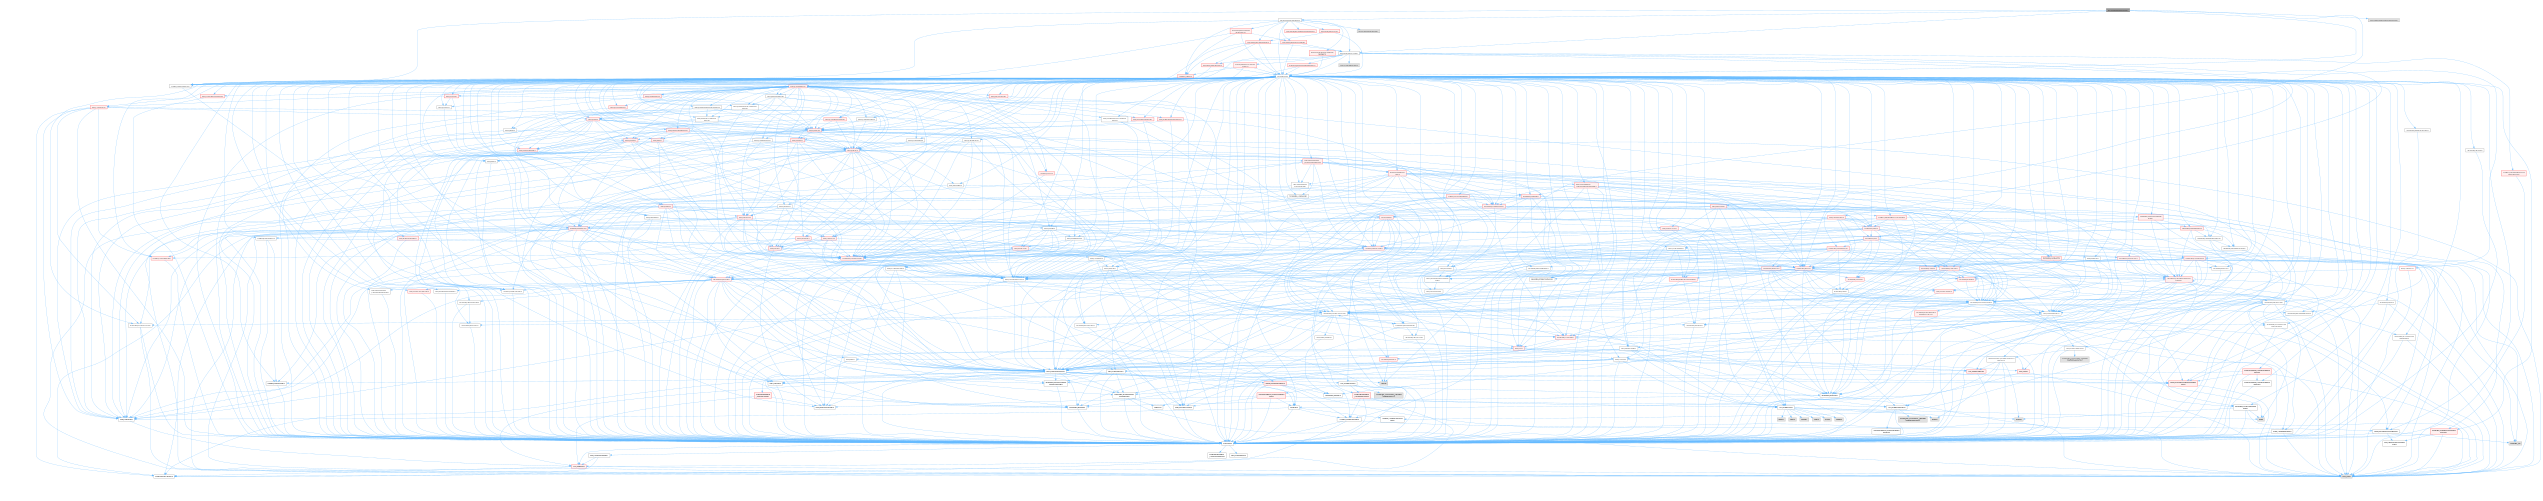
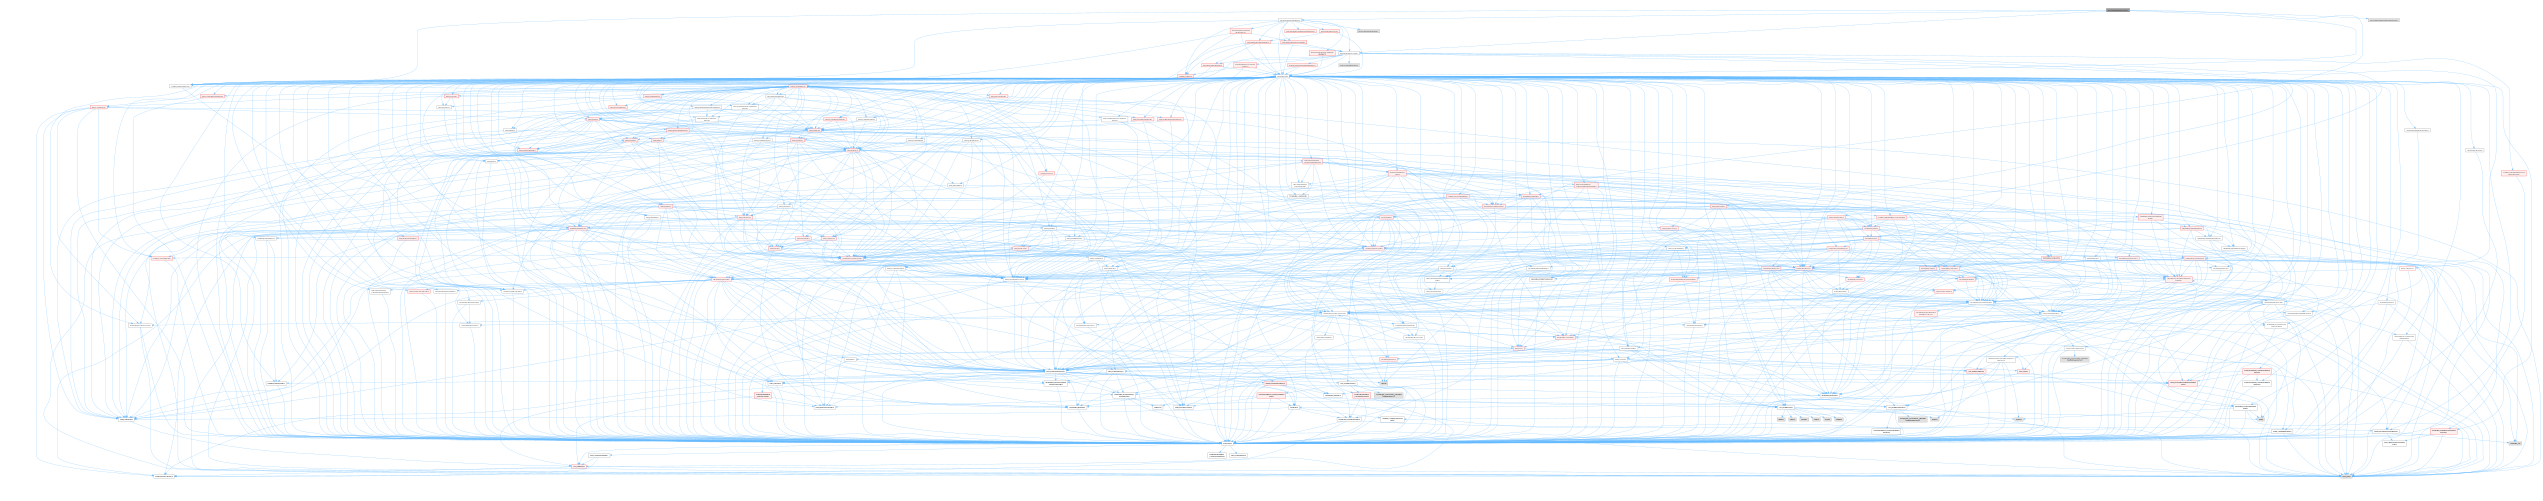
(1363, 318) -> (1375, 324)
(1349, 419) -> (1349, 419)
